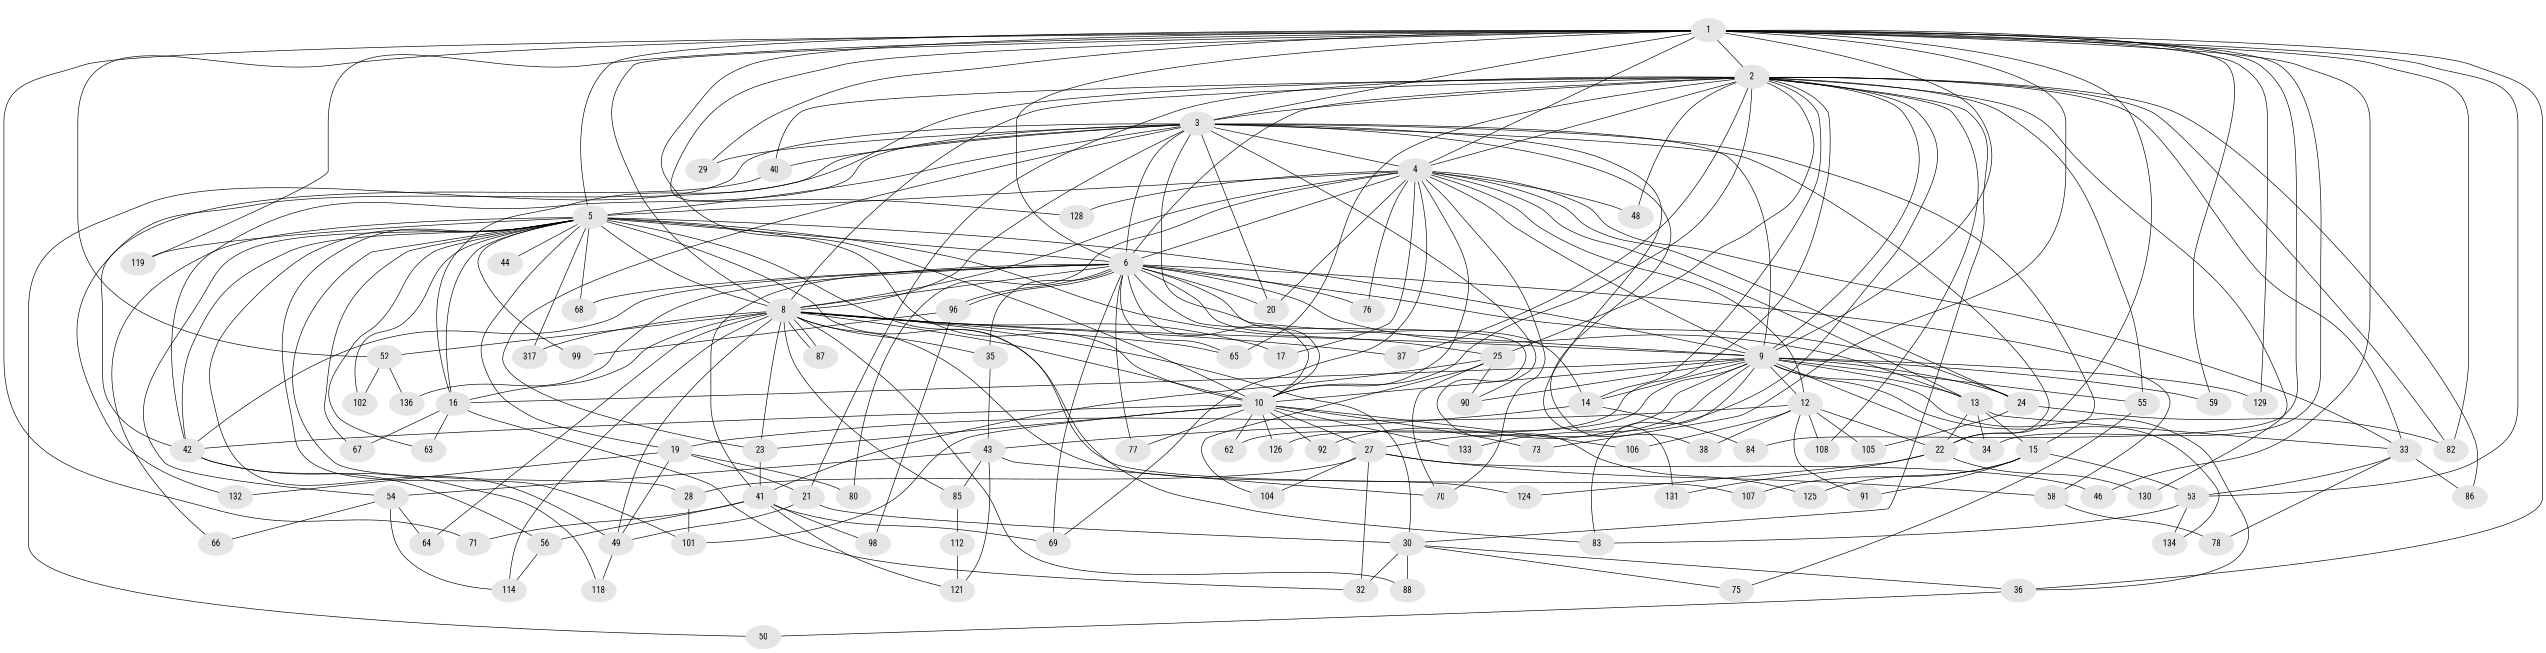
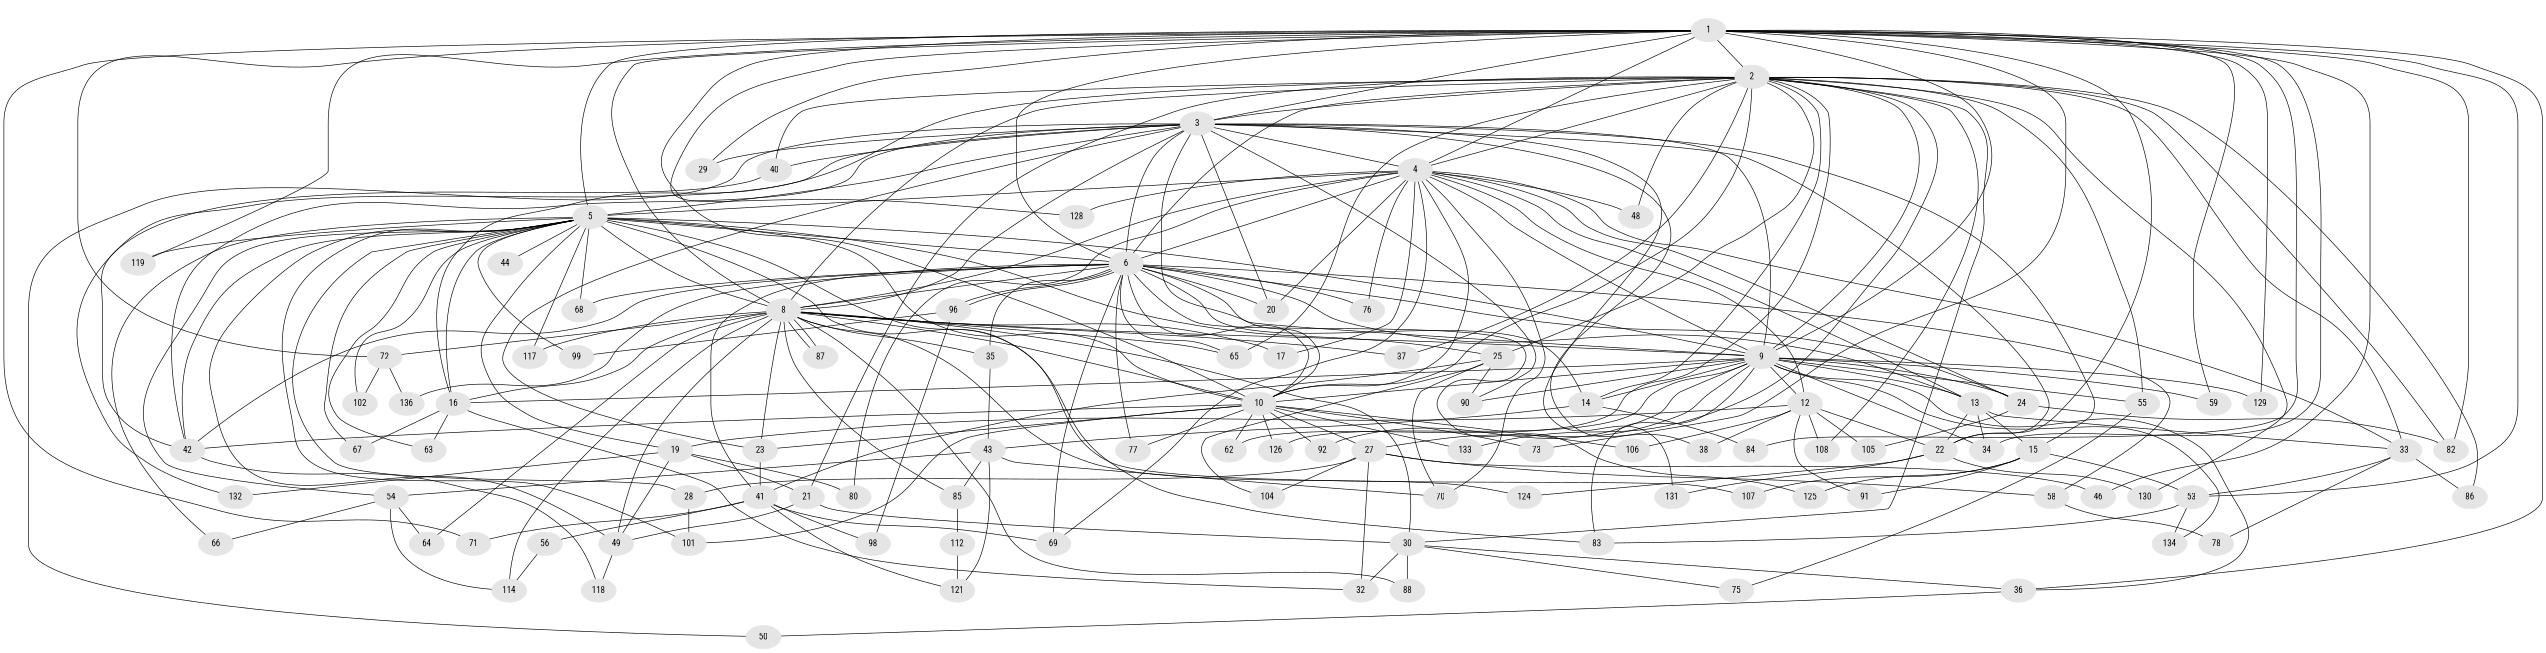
(385, 357) -> (385, 357)
(530, 357) -> (530, 357)
(413, 485) -> none
